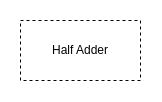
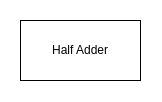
(81, 51) -> (81, 51)
